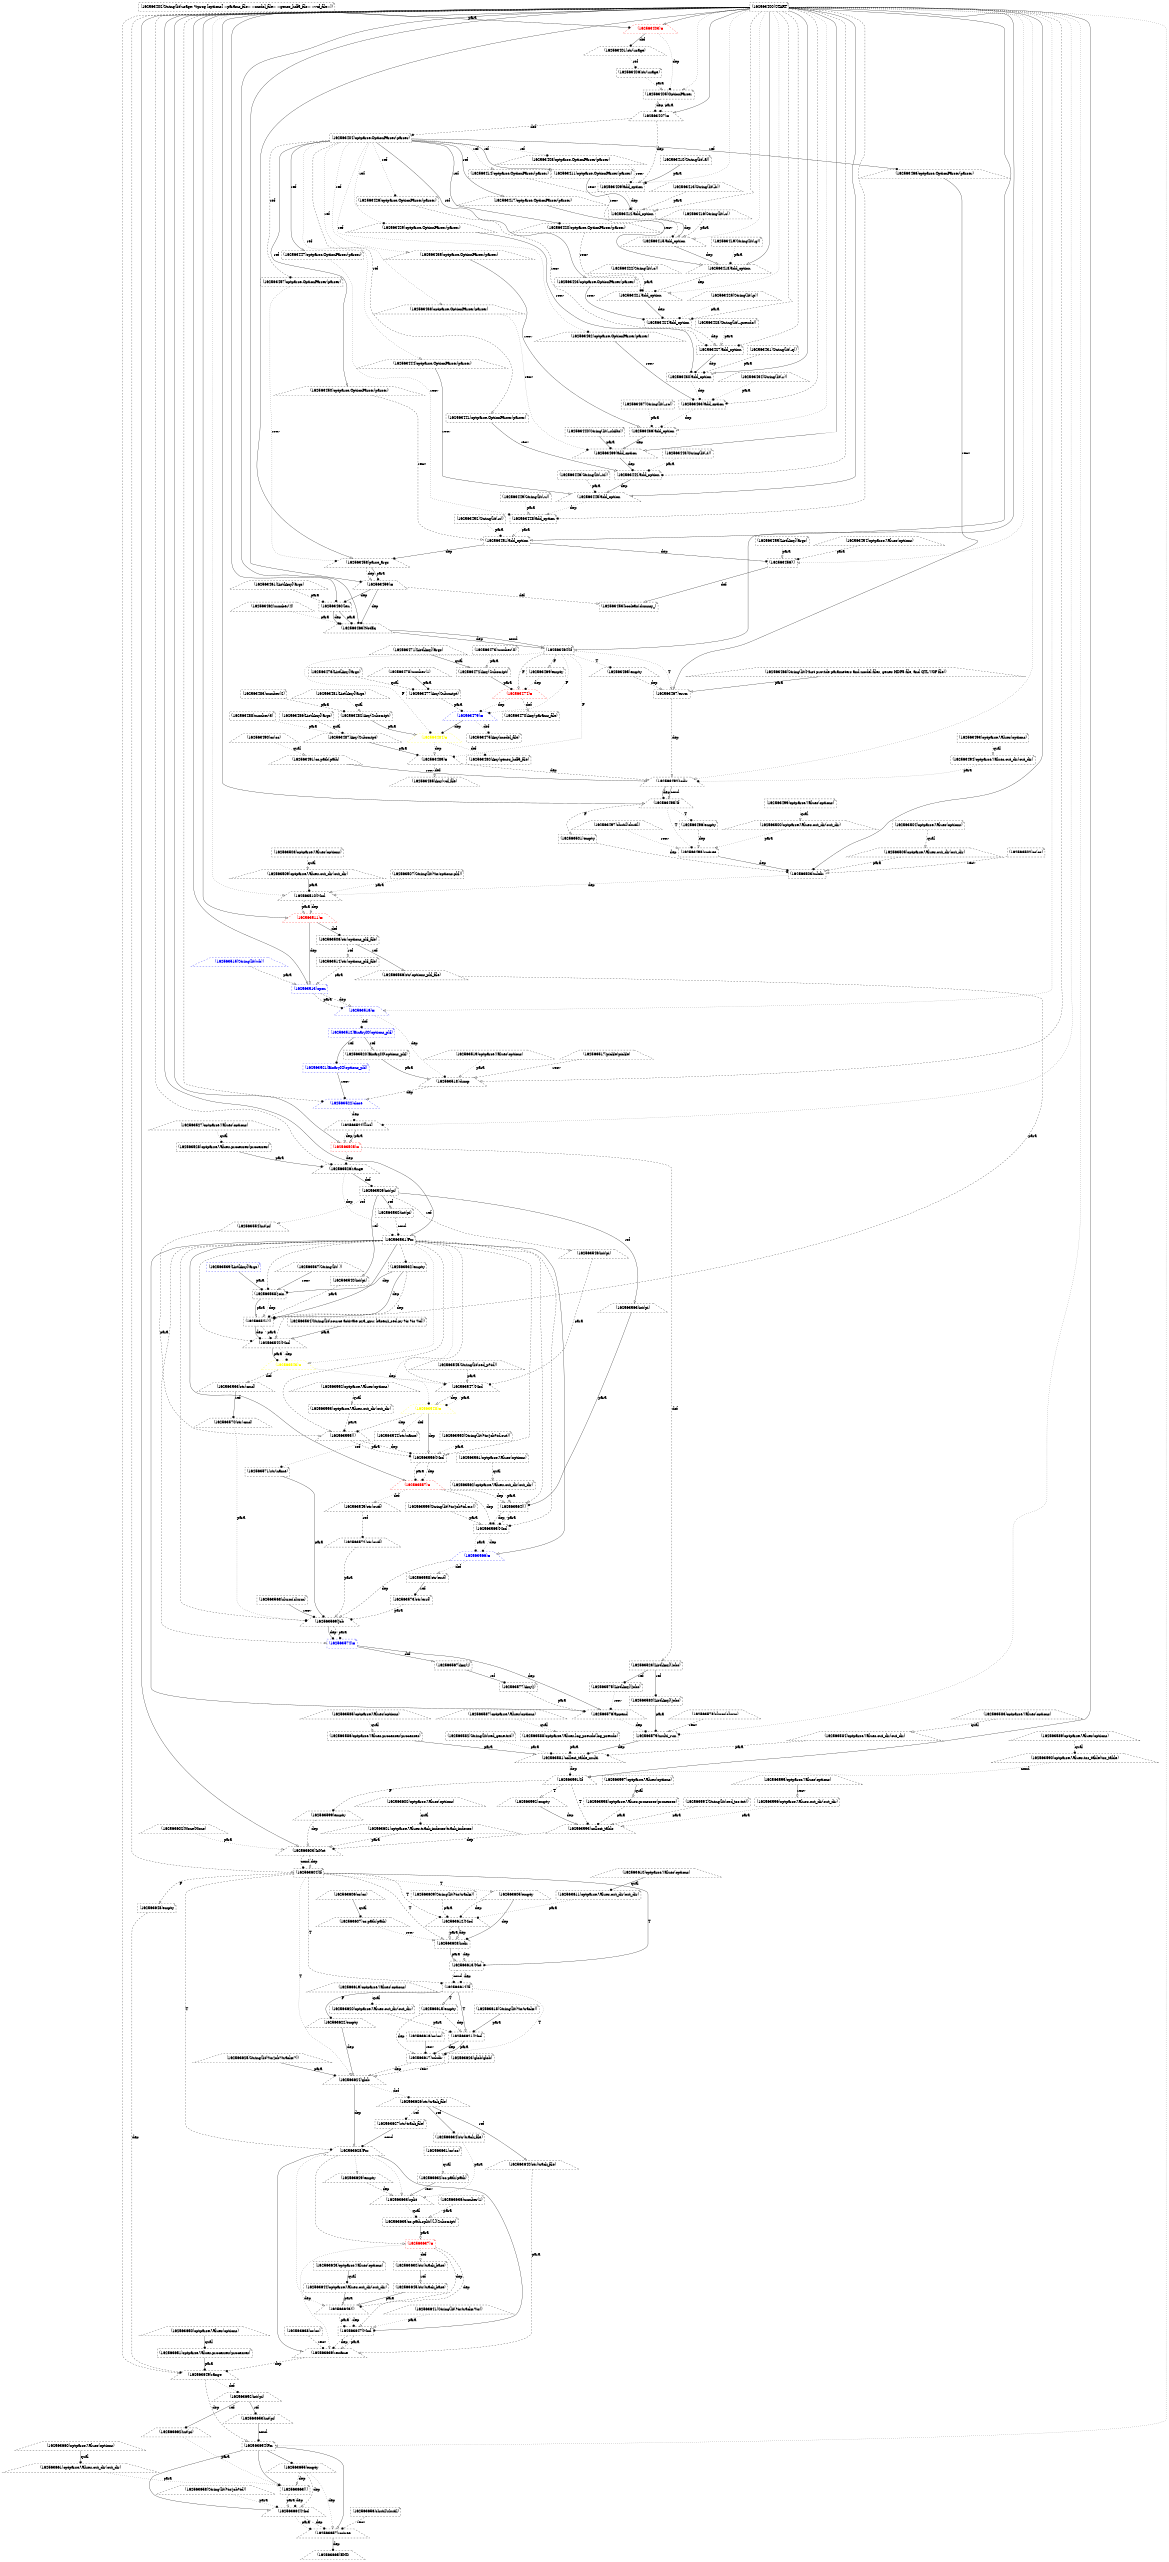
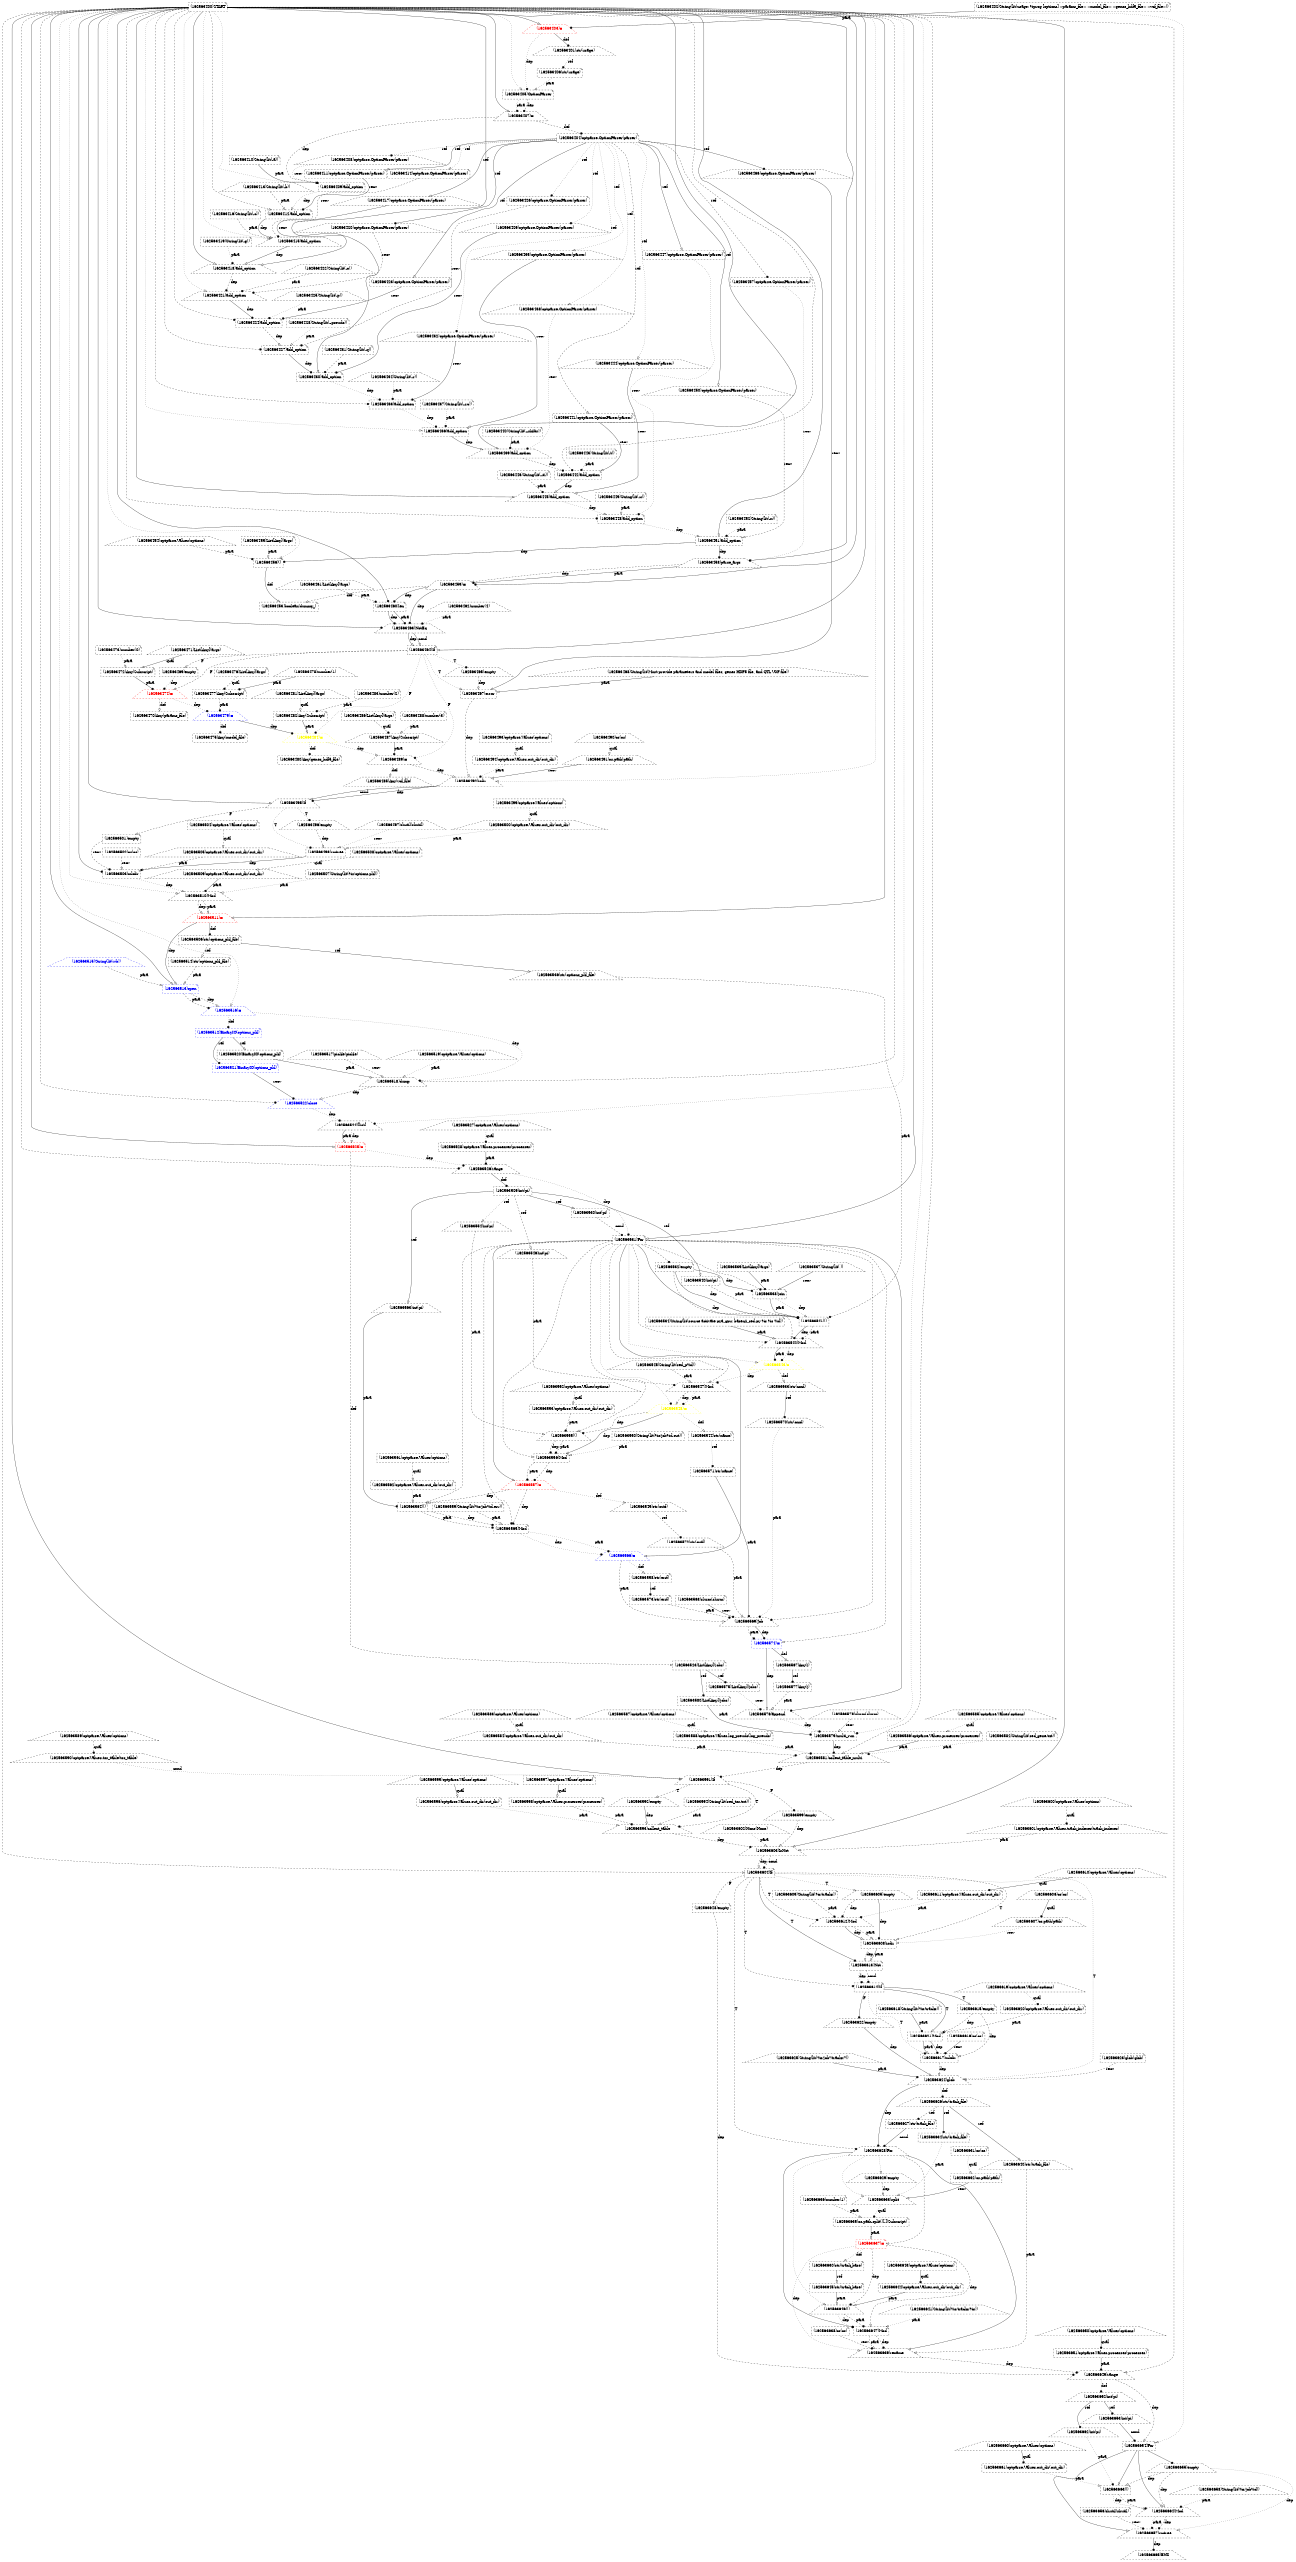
(706, 214) -> (236, 214)
(626, 464) -> (542, 464)
(526, 530) -> (679, 530)
none -> (933, 557)
(546, 701) -> none
(699, 825) -> (314, 825)
(673, 852) -> (97, 852)
(234, 1267) -> (745, 1267)
(385, 1589) -> (624, 1589)
(801, 1791) -> (460, 1791)
(354, 2114) -> (887, 2107)
(81, 2468) -> (1024, 2468)
